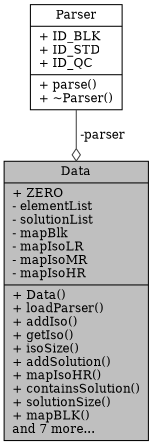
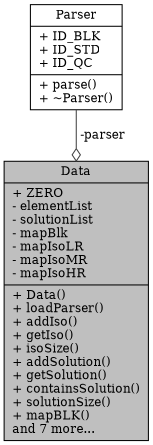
(57, 376) -> (60, 376)
